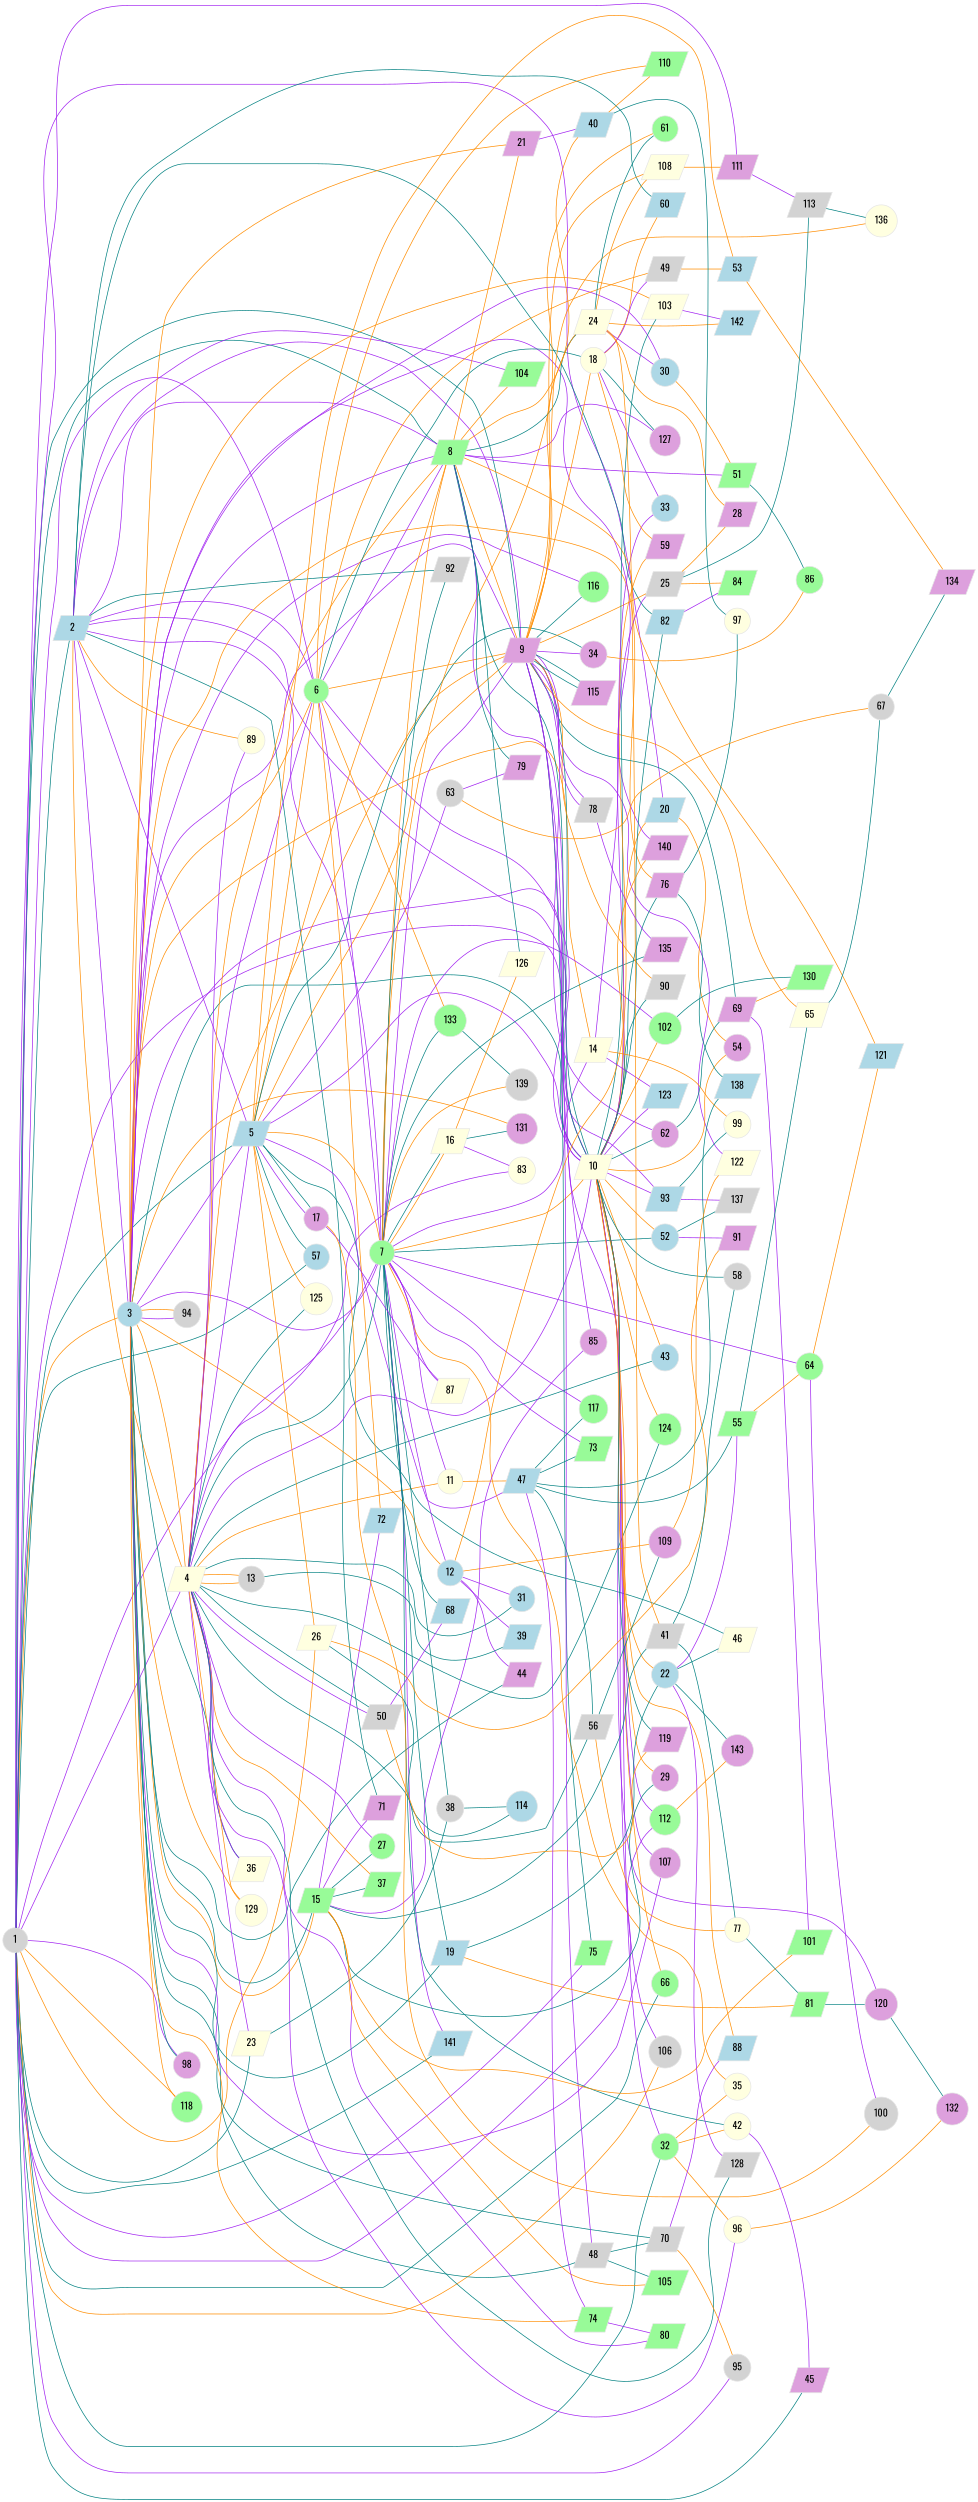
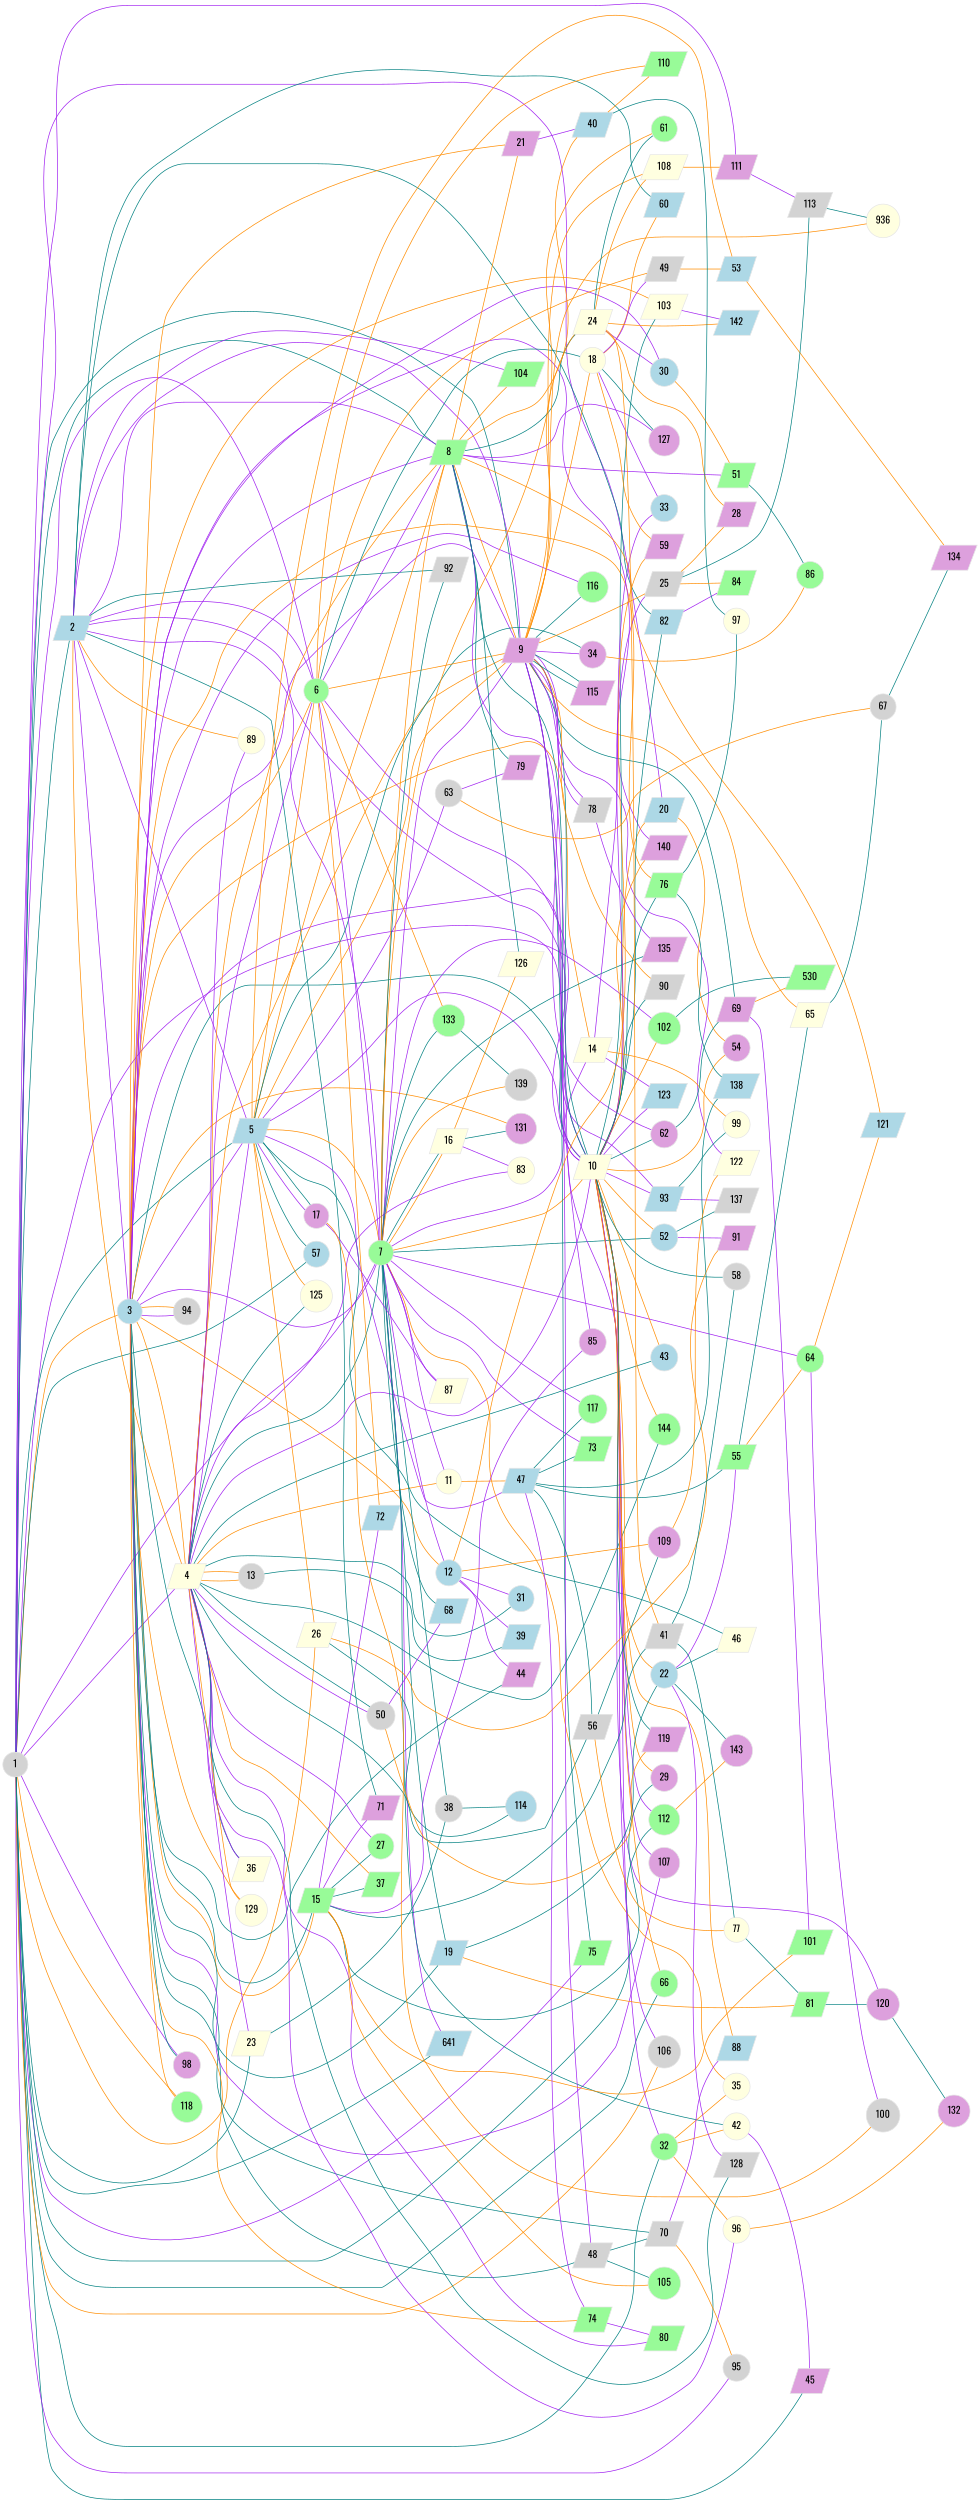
(881, 221) -> (883, 221)
(665, 885) -> (664, 885)
(810, 977) -> (810, 977)
(665, 1429) -> (664, 1429)
(382, 1717) -> (381, 1716)
(450, 2043) -> (449, 2043)
(331, 2256) -> (244, 2261)
(665, 2283) -> (664, 2283)
